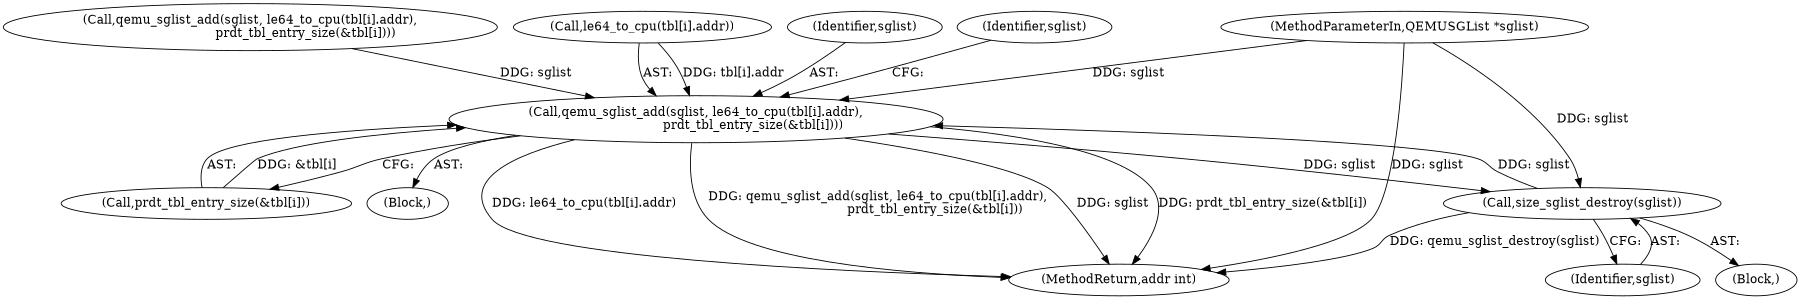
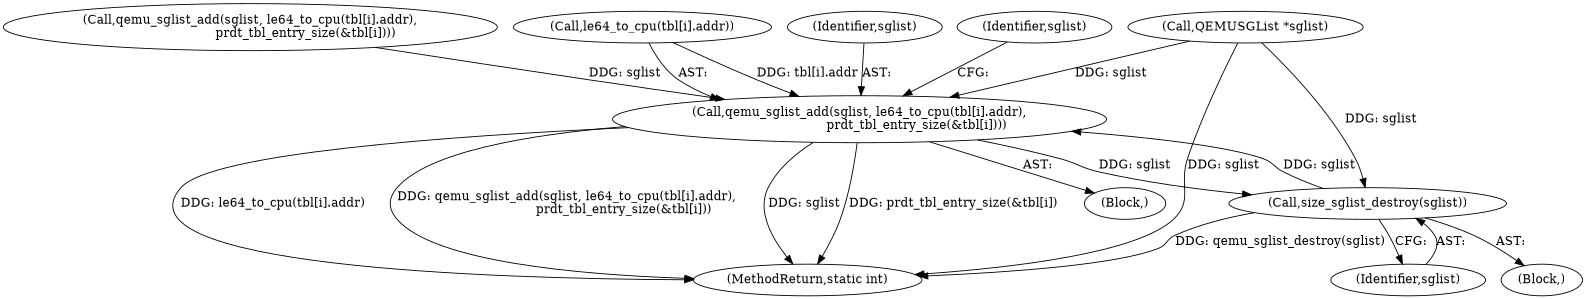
(1405, 27) -> (1246, 27)
(206, 204) -> none
(1119, 280) -> (808, 280)
